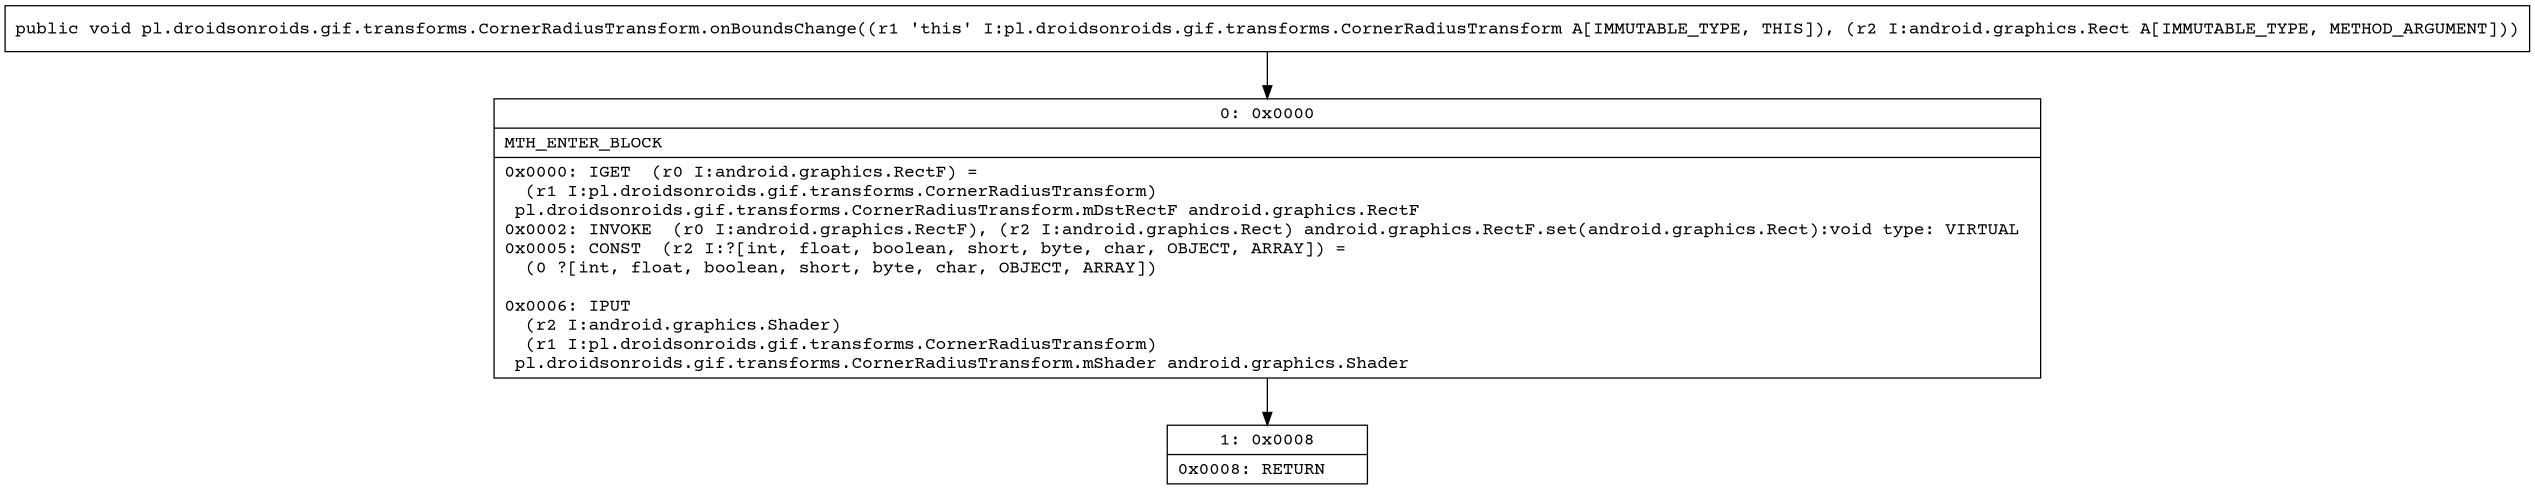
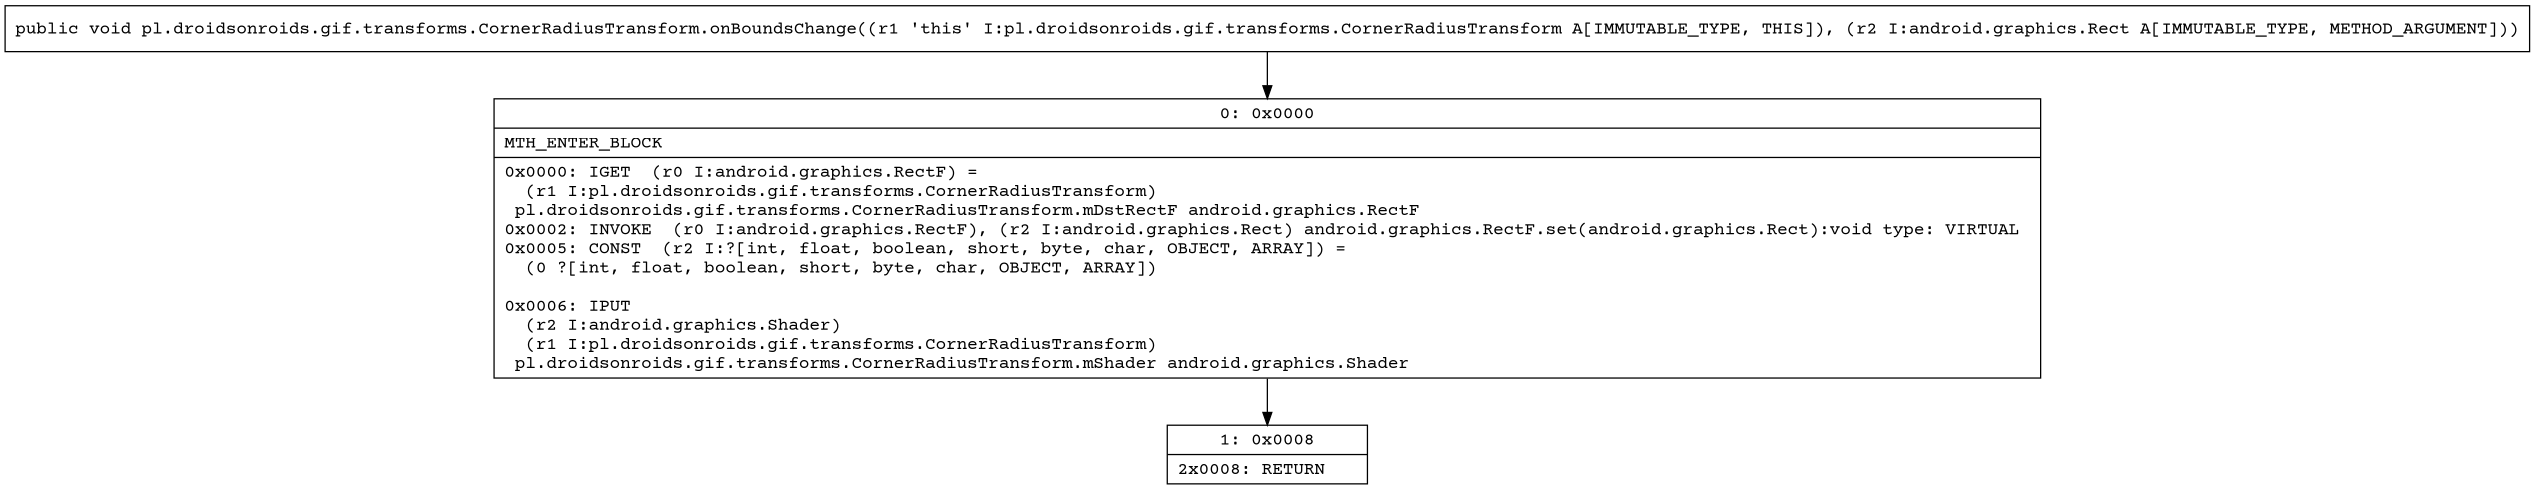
(1267, 469) -> (1267, 469)
